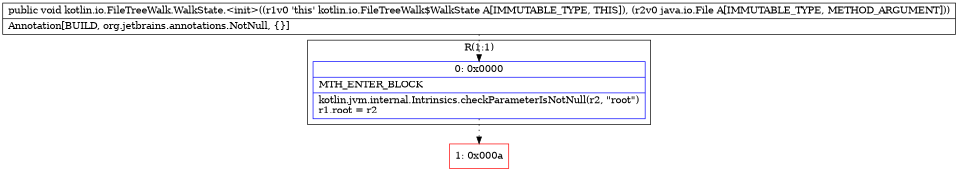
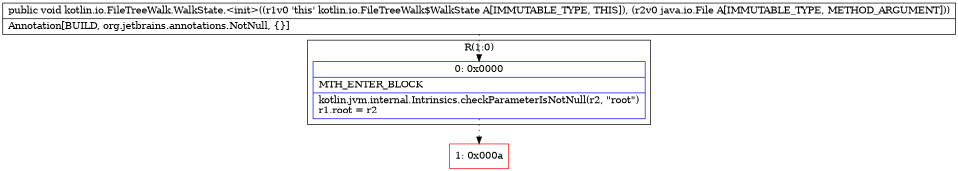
(479, 48) -> (479, 48)
